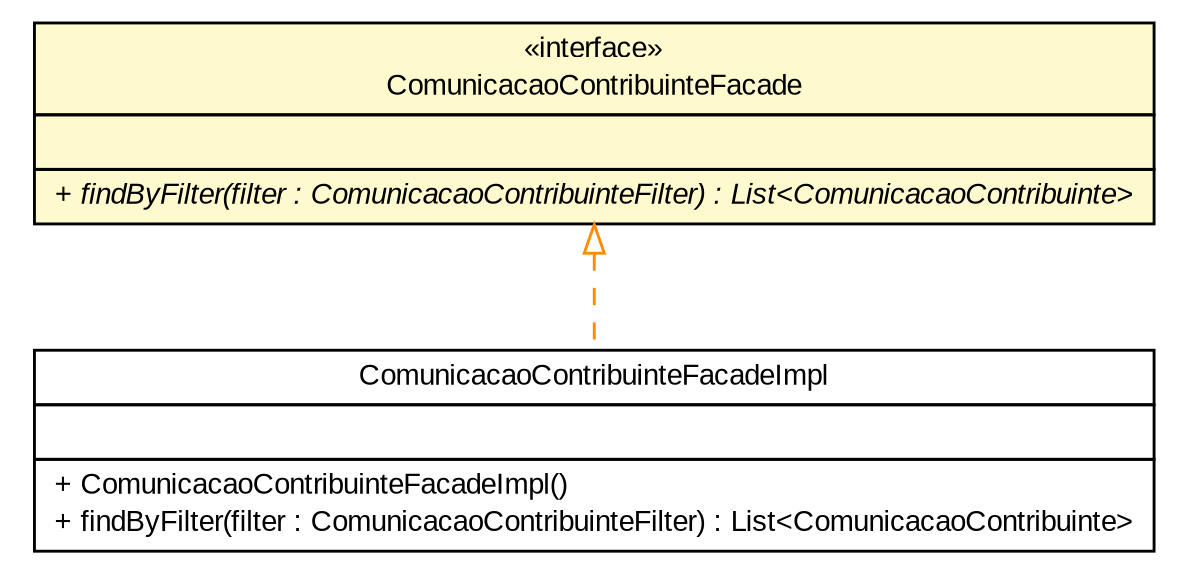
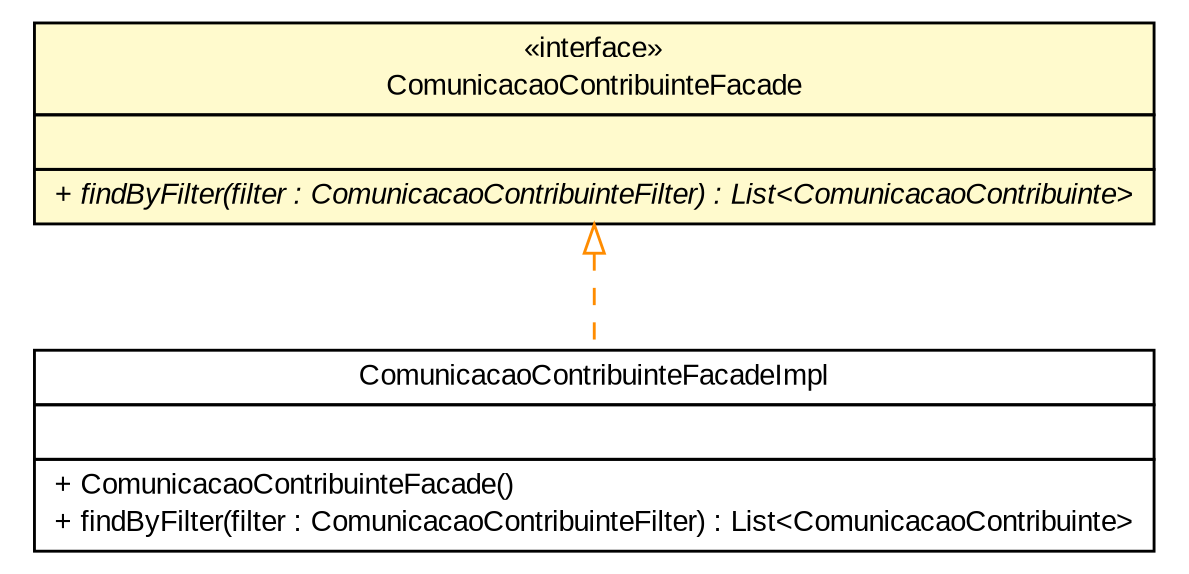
(311, 485) -> (284, 485)
